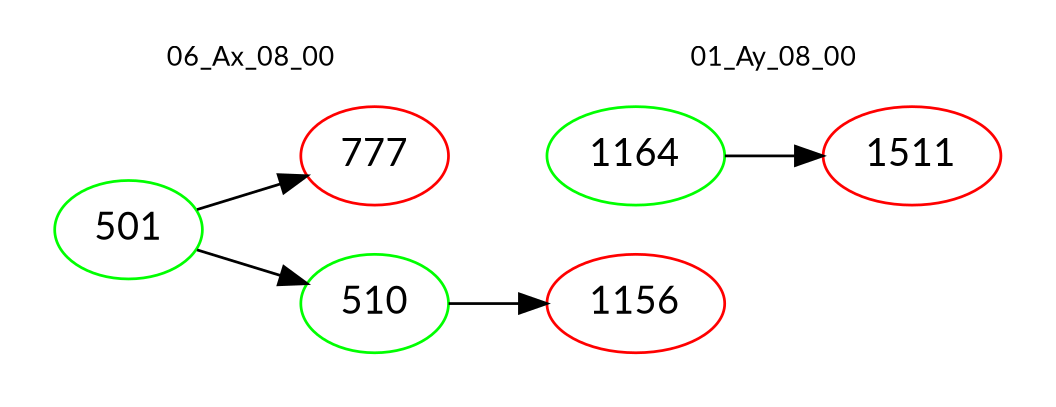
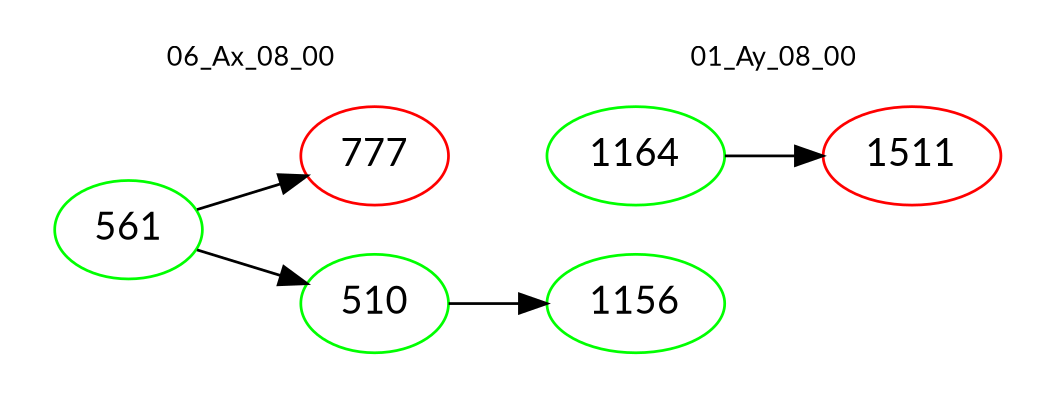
(129, 230) -> (129, 230)
(636, 304) -> (636, 304)
